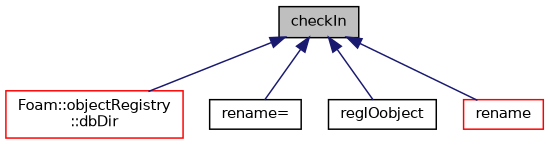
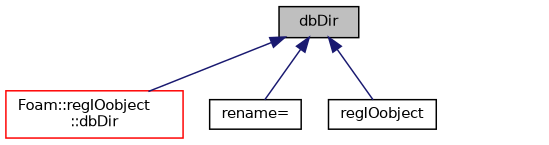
(319, 22) -> (319, 22)
(94, 114) -> (94, 114)
(503, 114) -> none
